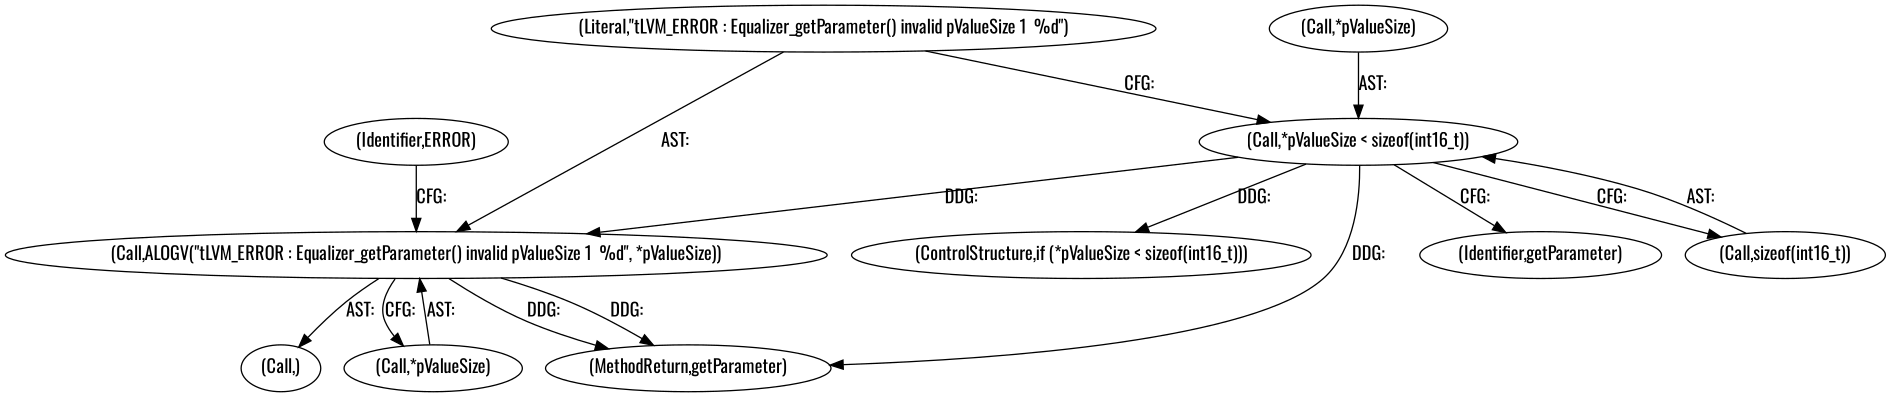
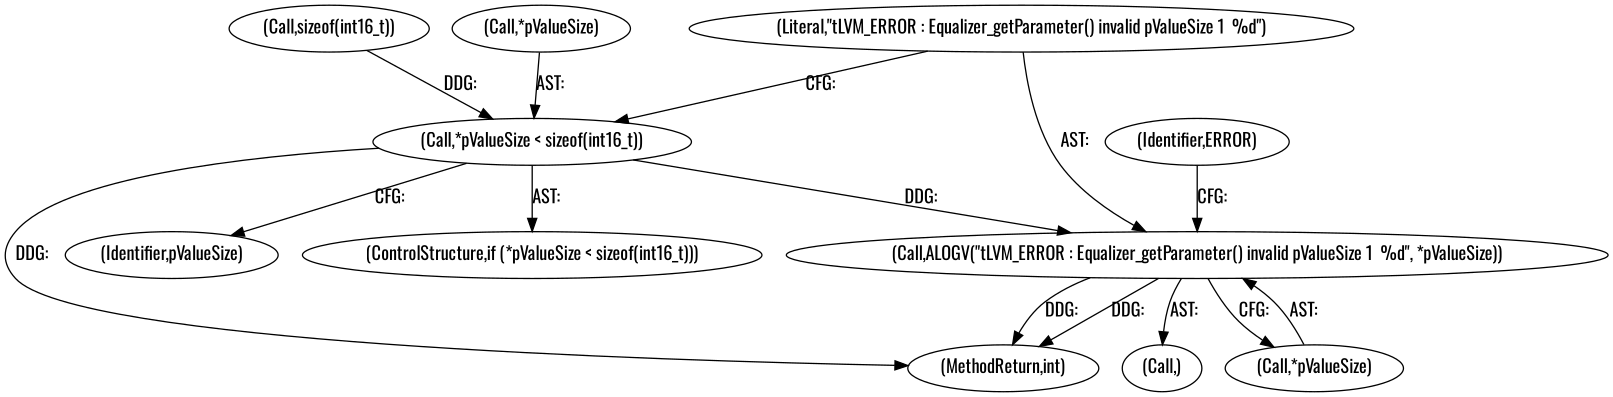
(1256, 198) -> (548, 198)
(1571, 198) -> none
(1703, 198) -> (463, 85)
(1541, 255) -> (172, 255)
(688, 368) -> (1003, 368)
